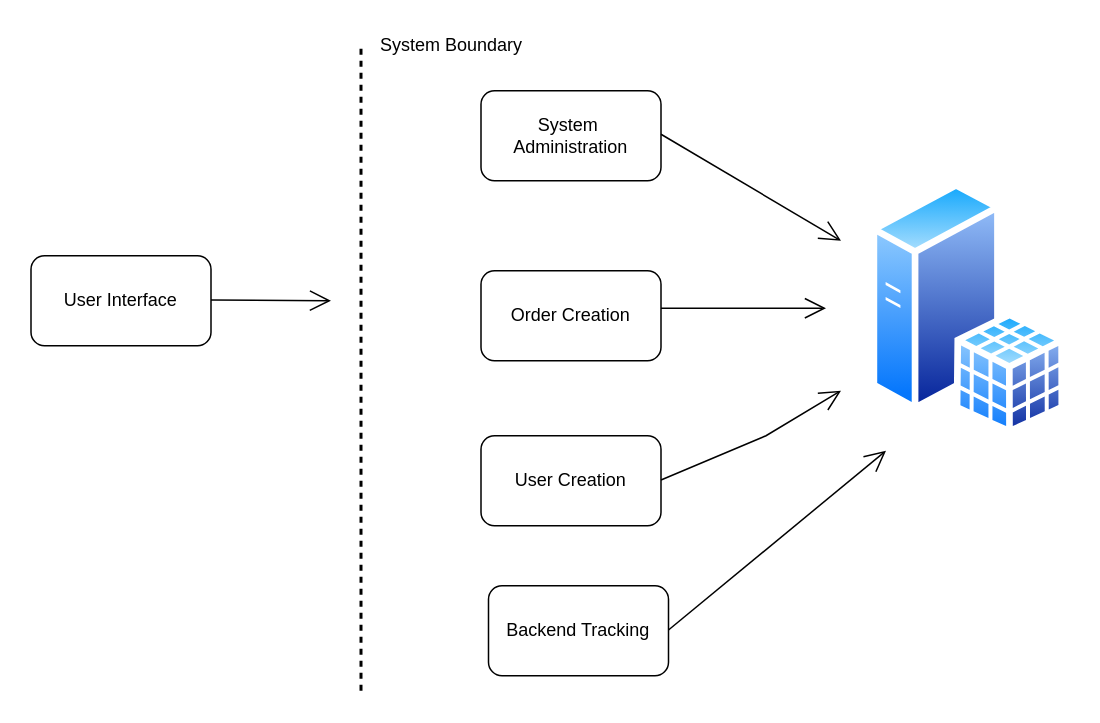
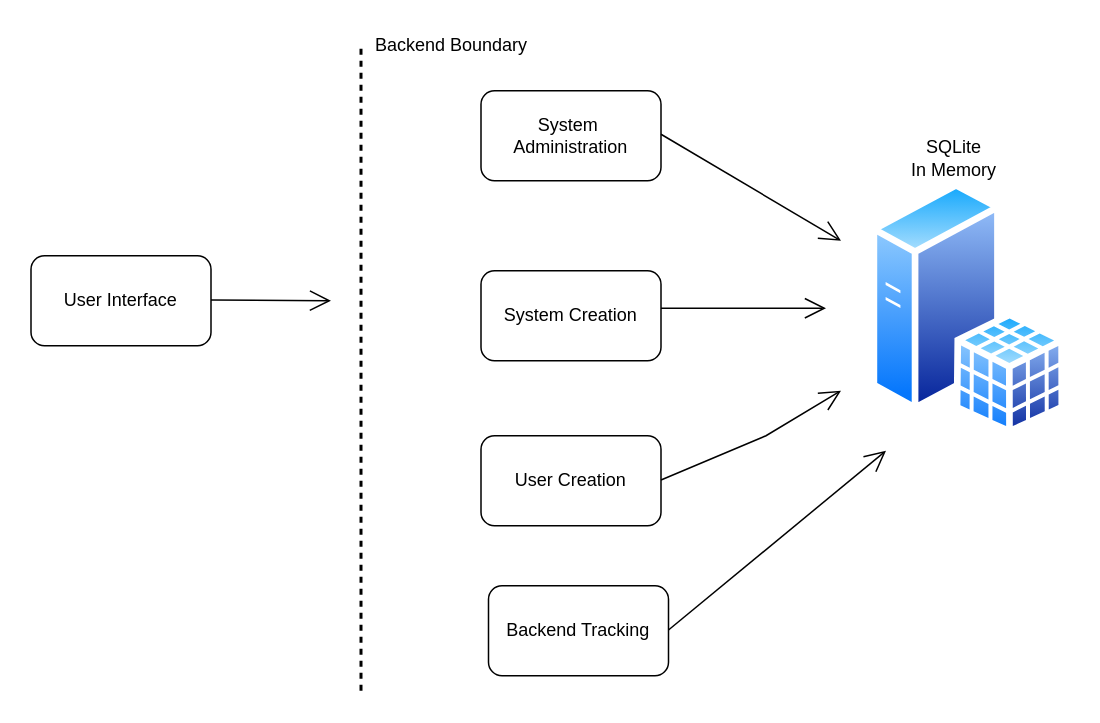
(452, 46) -> (452, 46)
none -> (953, 158)
(571, 316) -> (571, 316)
